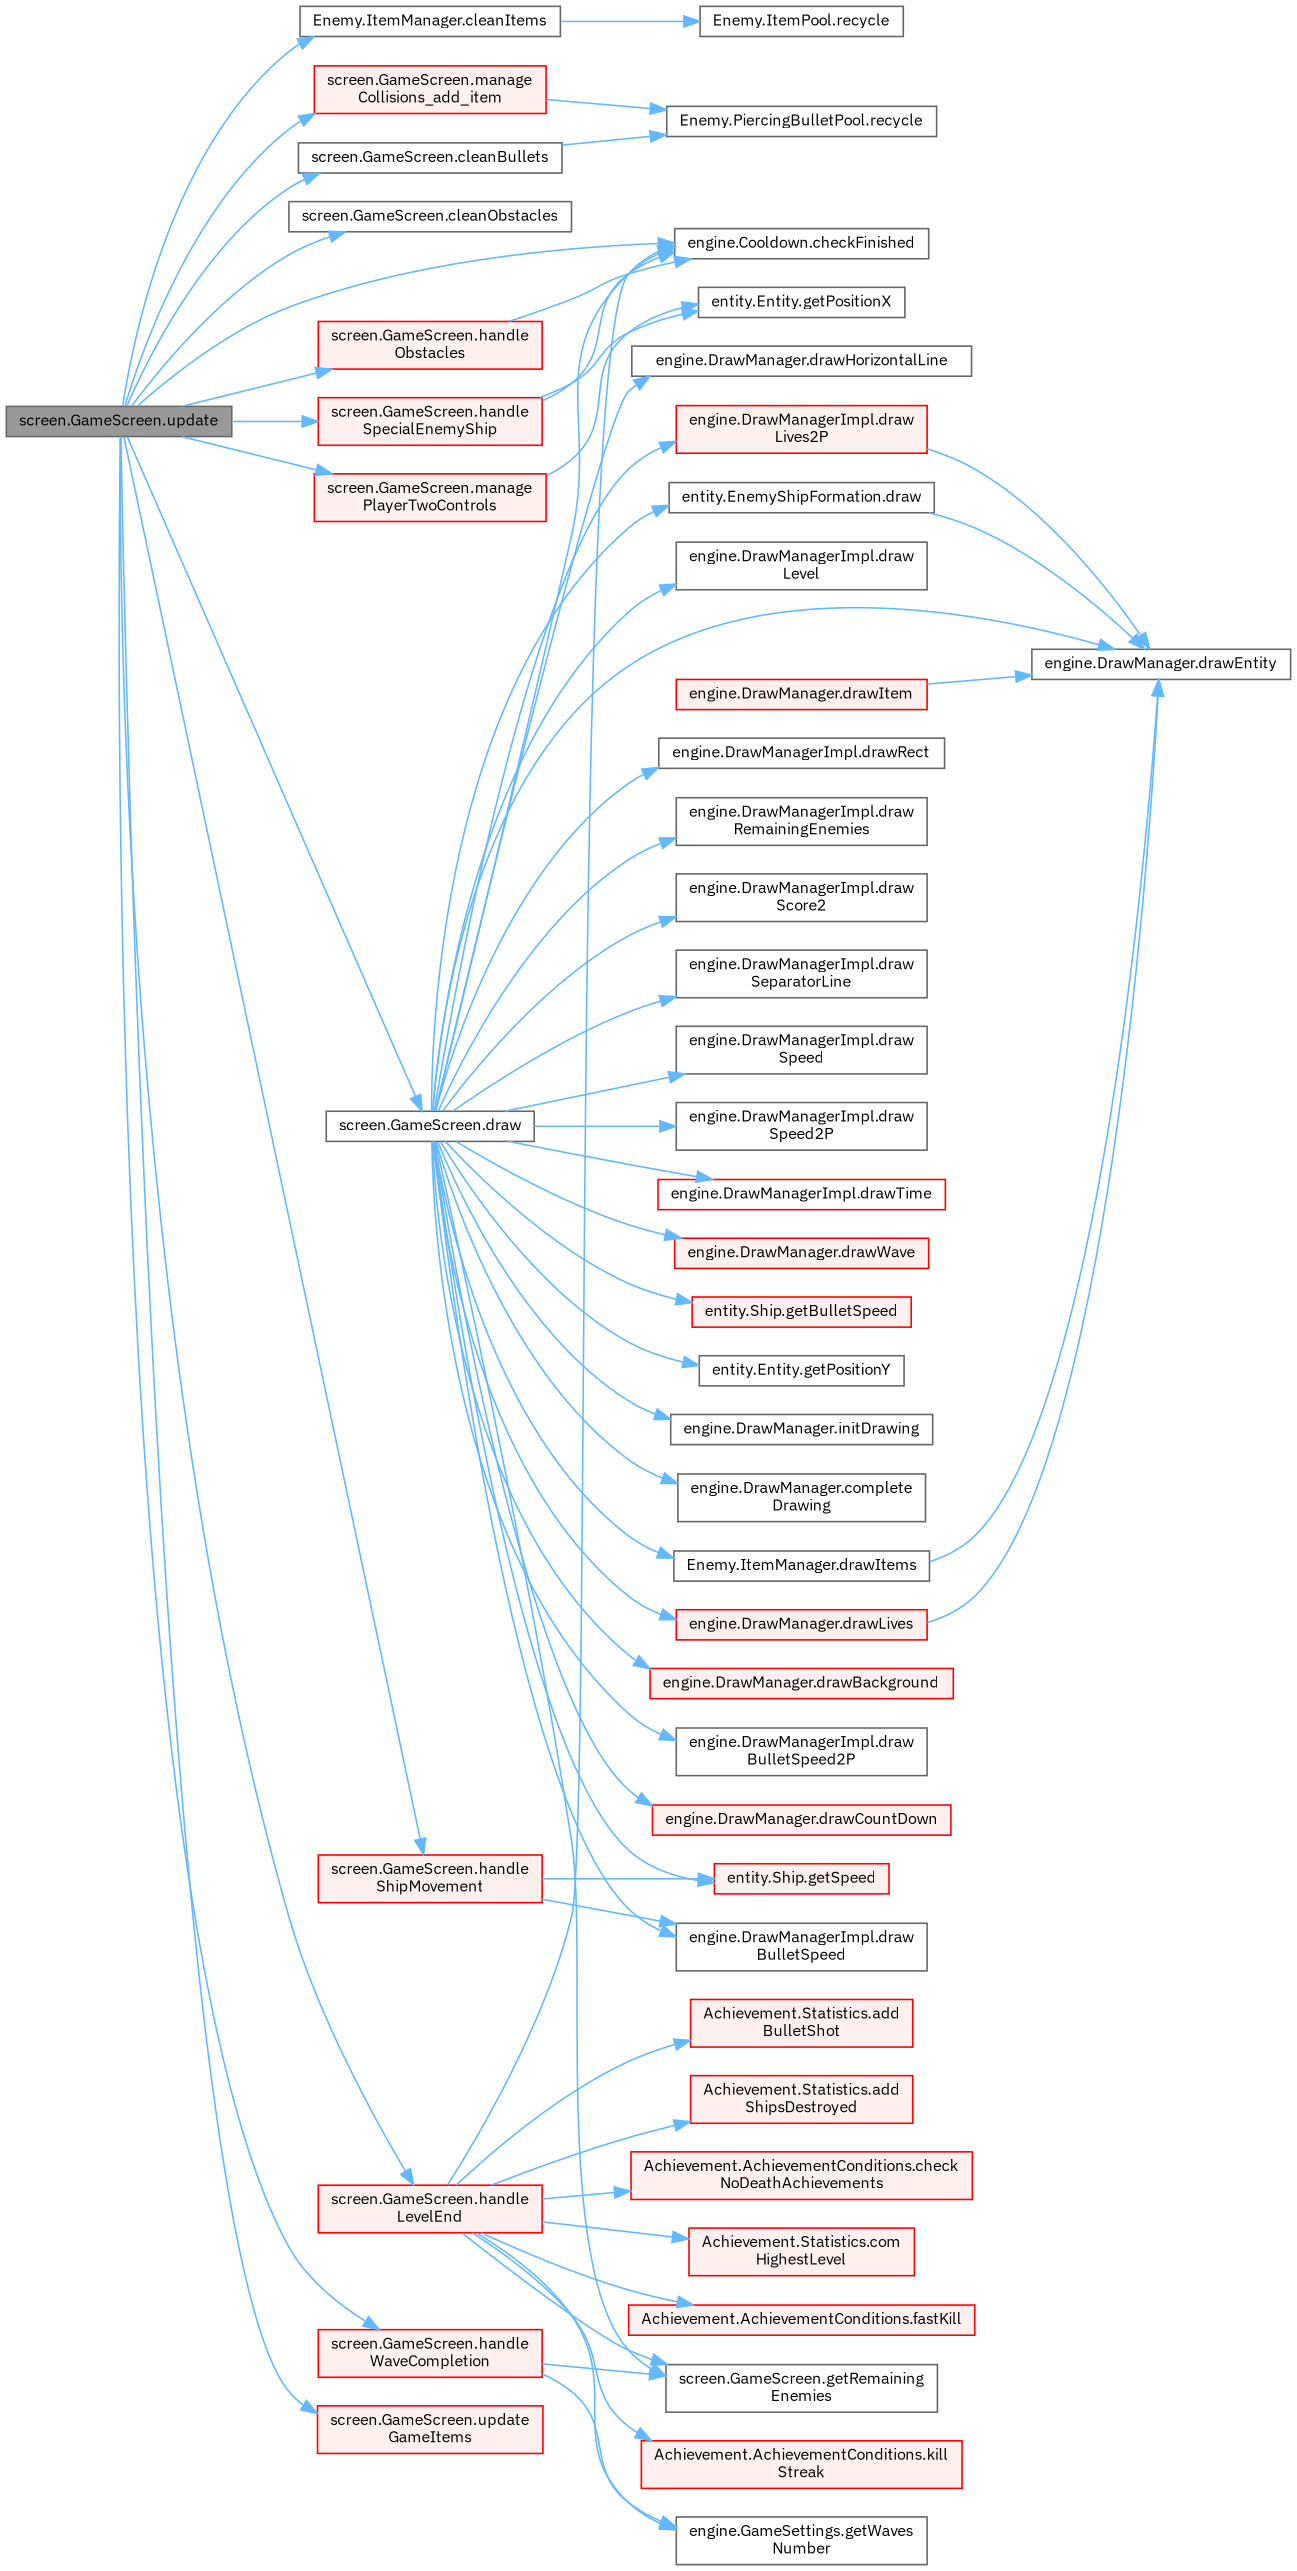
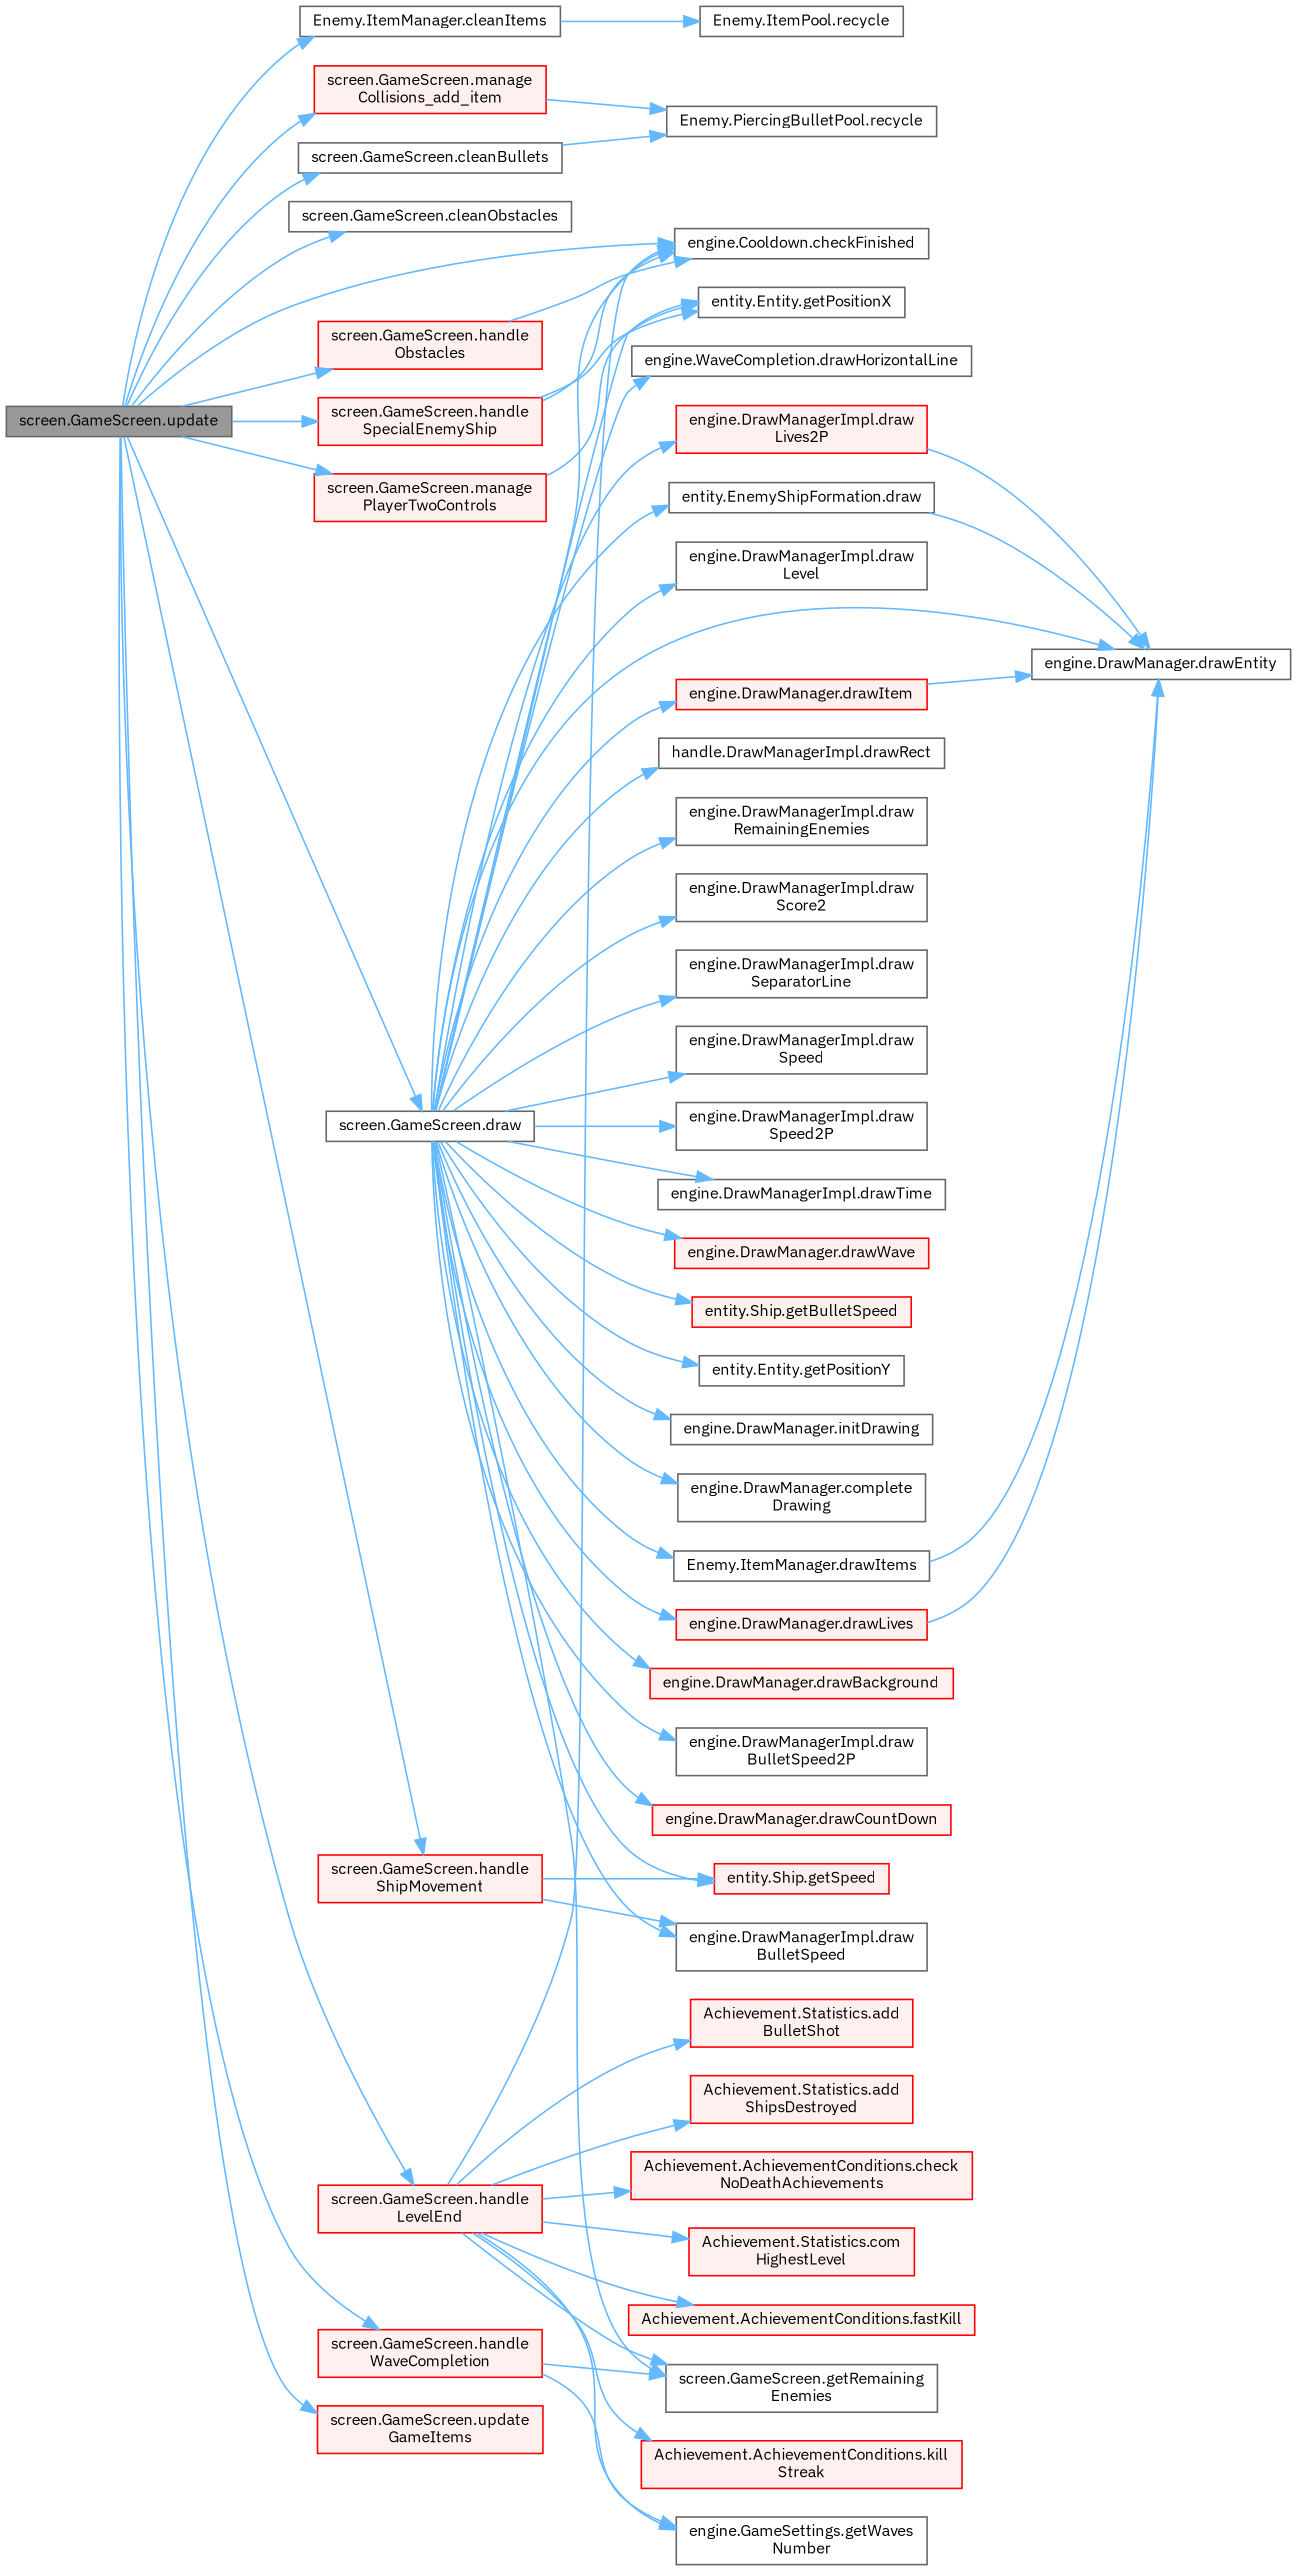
(802, 361) -> (802, 361)
none -> (535, 691)
(802, 753) -> (802, 753)
none -> (506, 884)
(802, 1195) -> (802, 1195)
